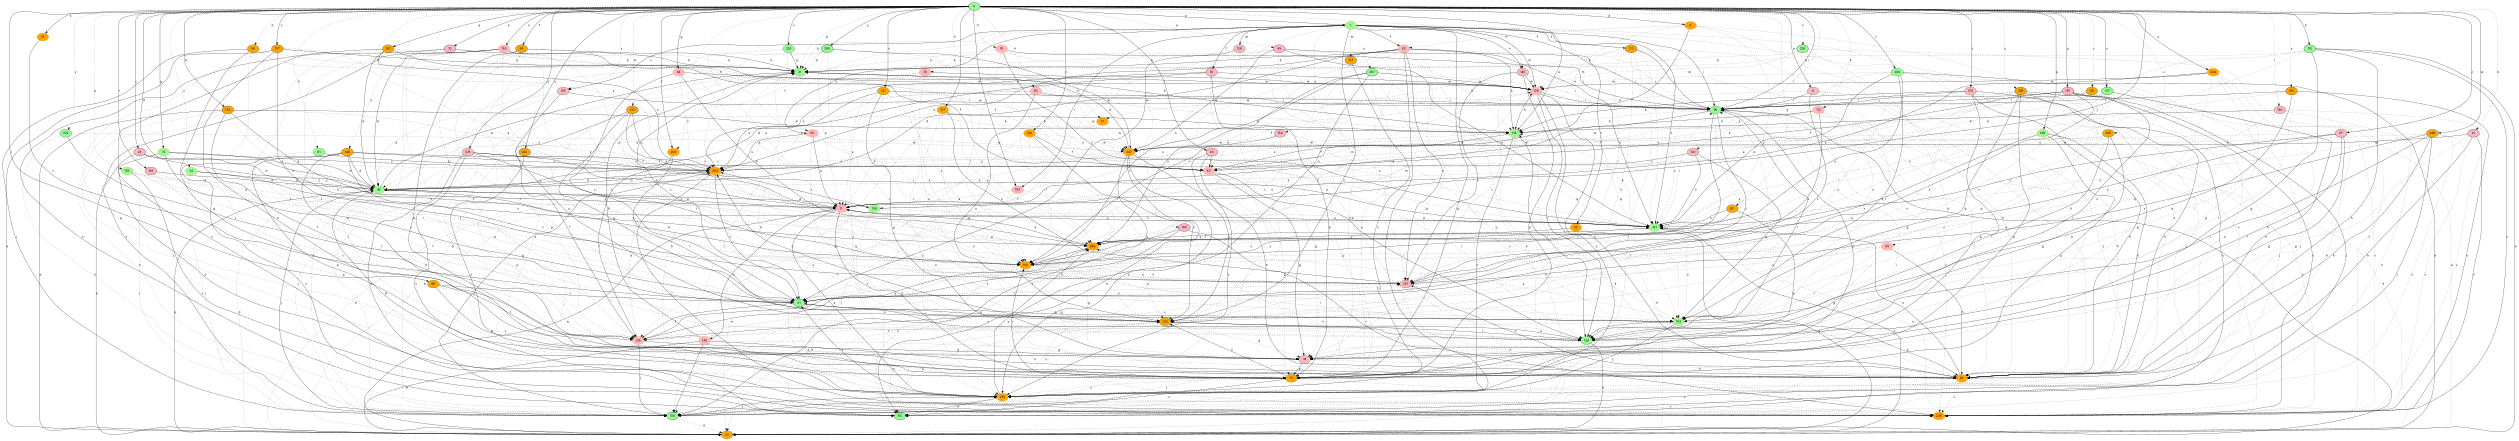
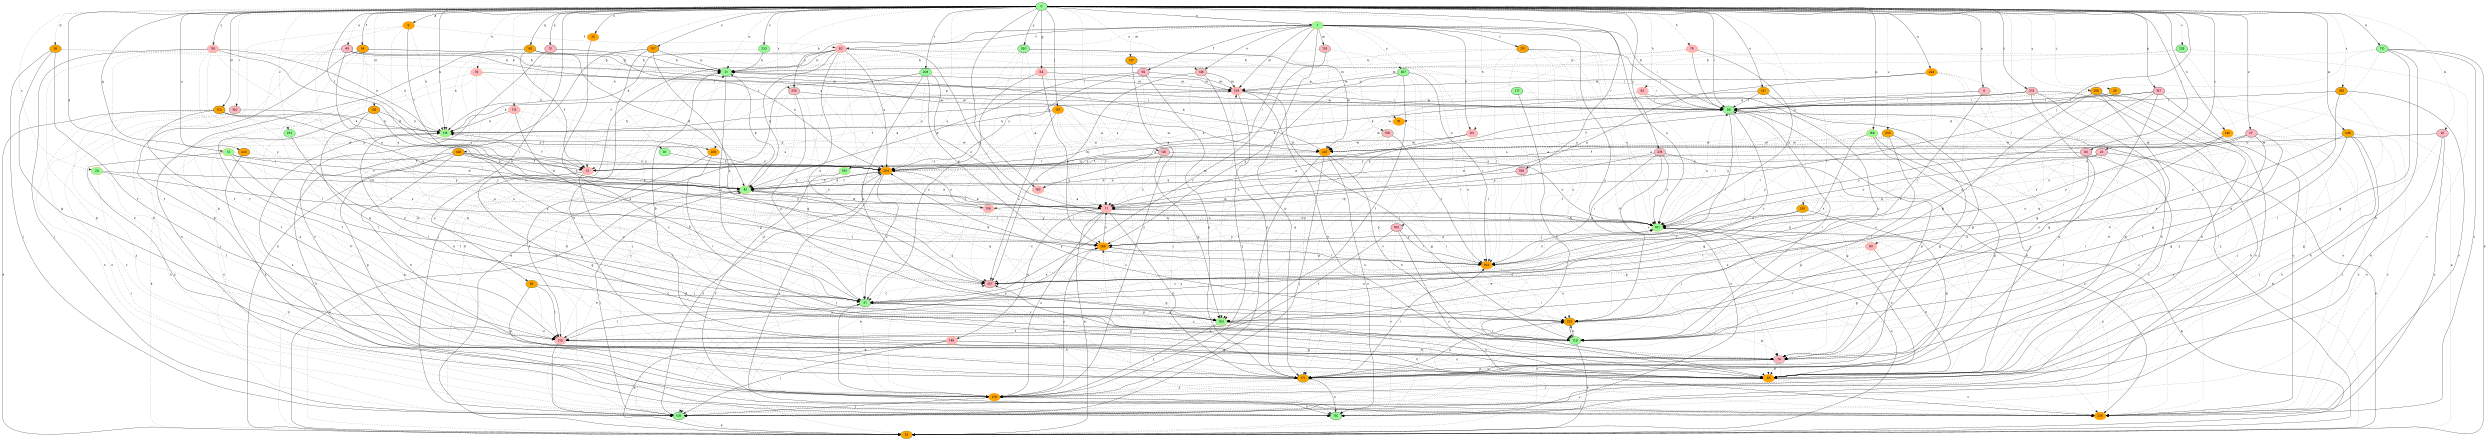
(1575, 7) -> none
(874, 209) -> (988, 209)
(1576, 228) -> none
(369, 244) -> (251, 260)
(499, 351) -> (761, 375)
